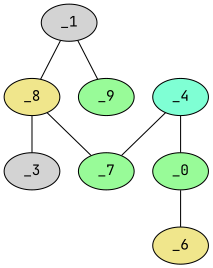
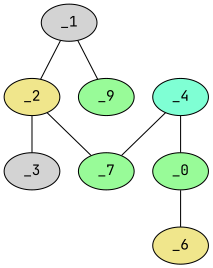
(32, 97) -> (32, 97)
